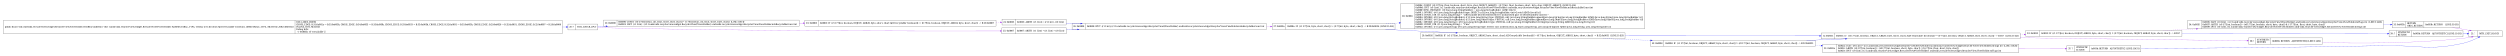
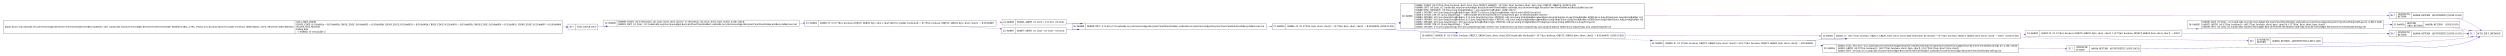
none -> (2426, 15)
(799, 31) -> (976, 27)
(2489, 34) -> (2489, 34)
(1722, 36) -> (1722, 36)
